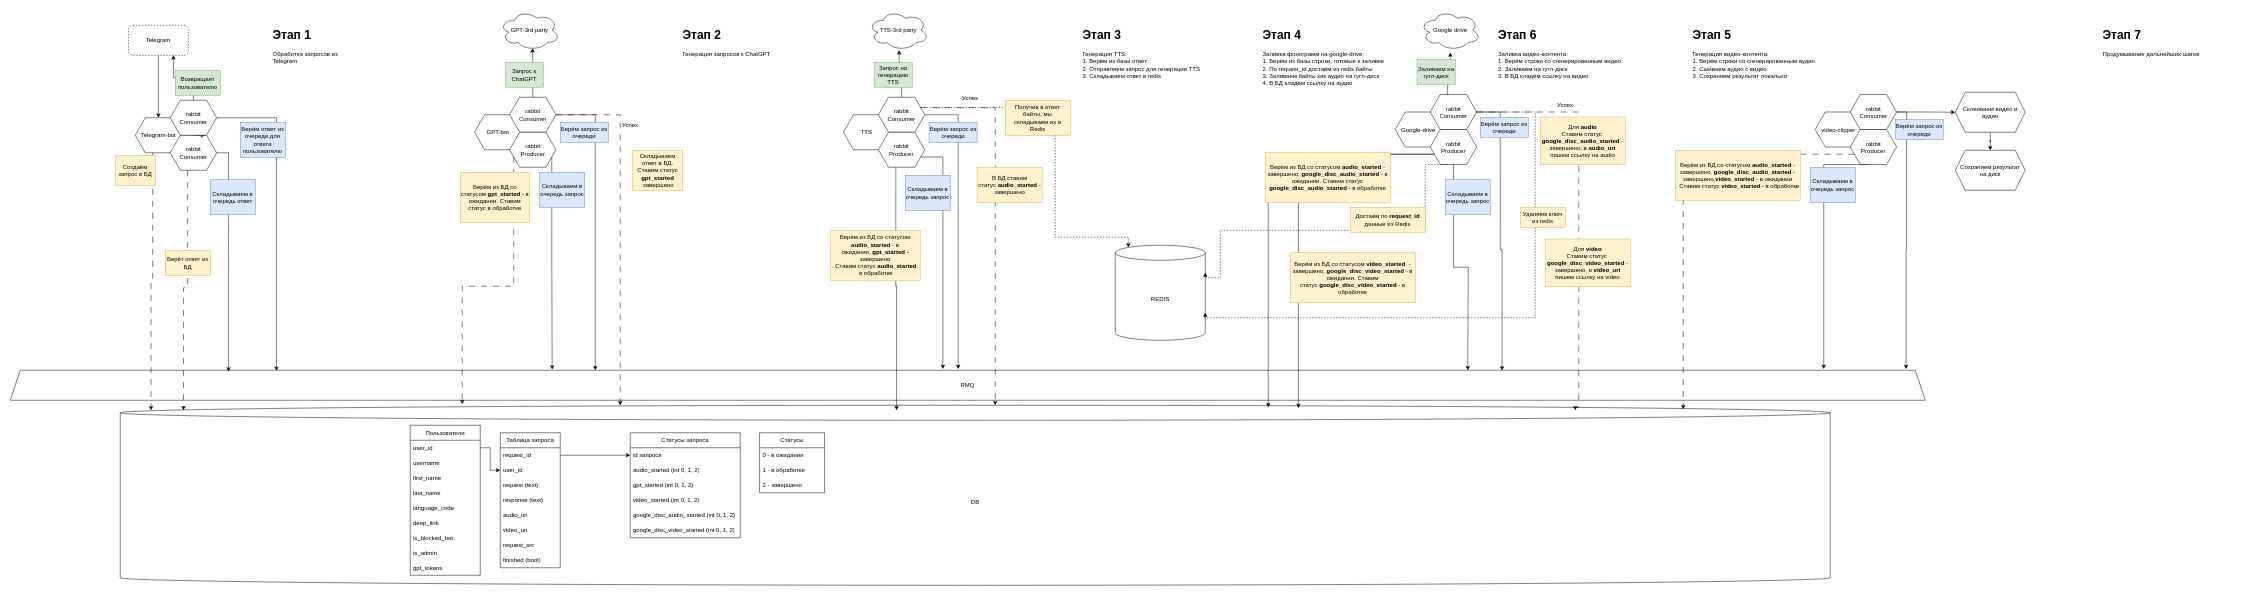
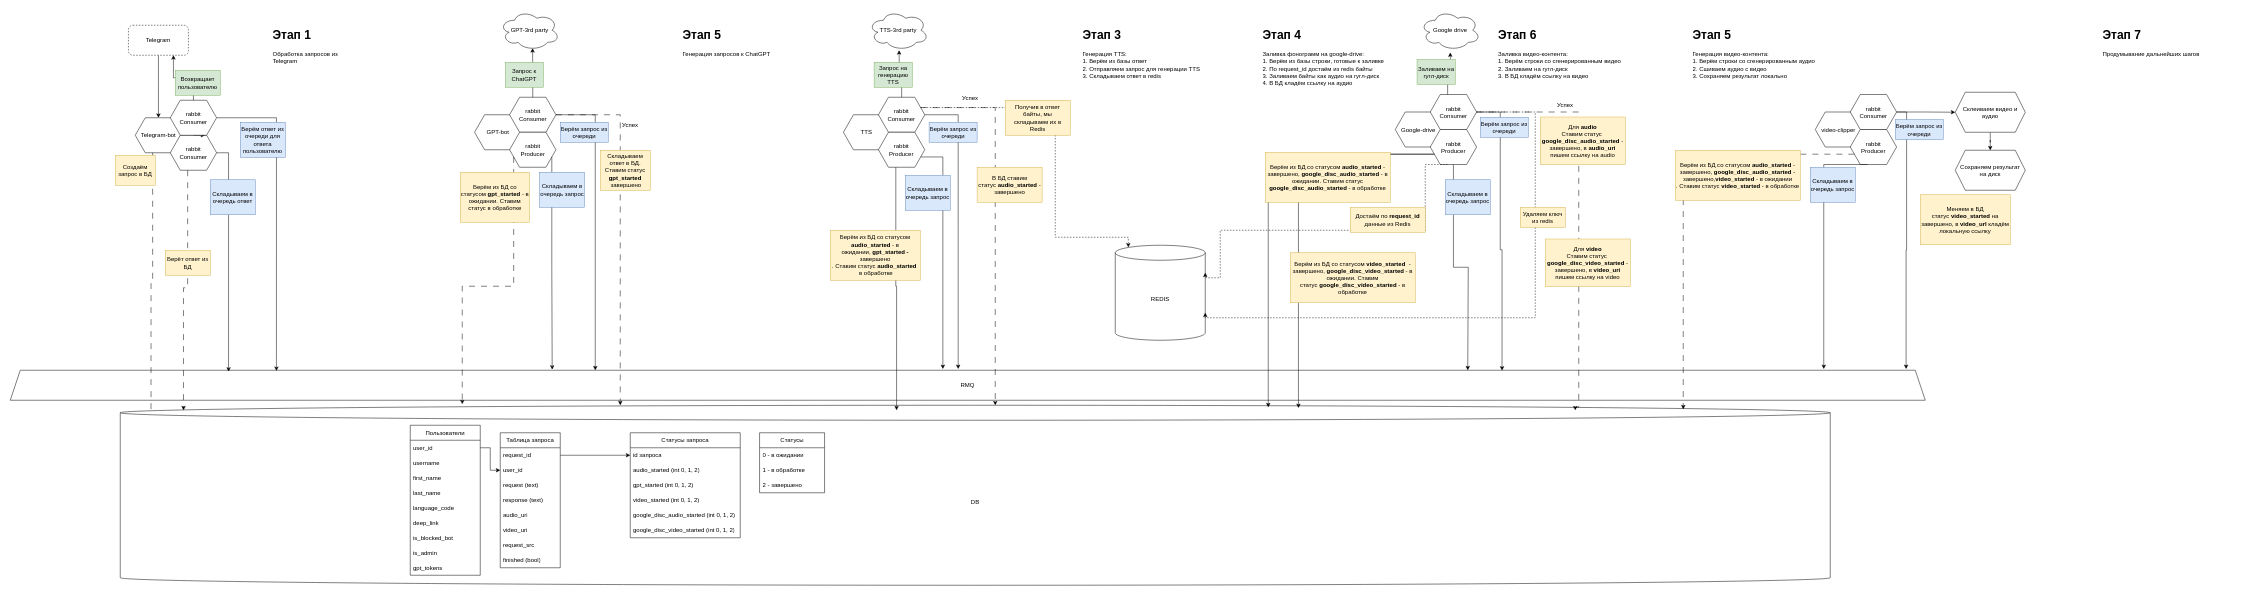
(727, 27) -> (727, 27)
(658, 170) -> (625, 170)
none -> (1965, 220)
(151, 405) -> (151, 407)
